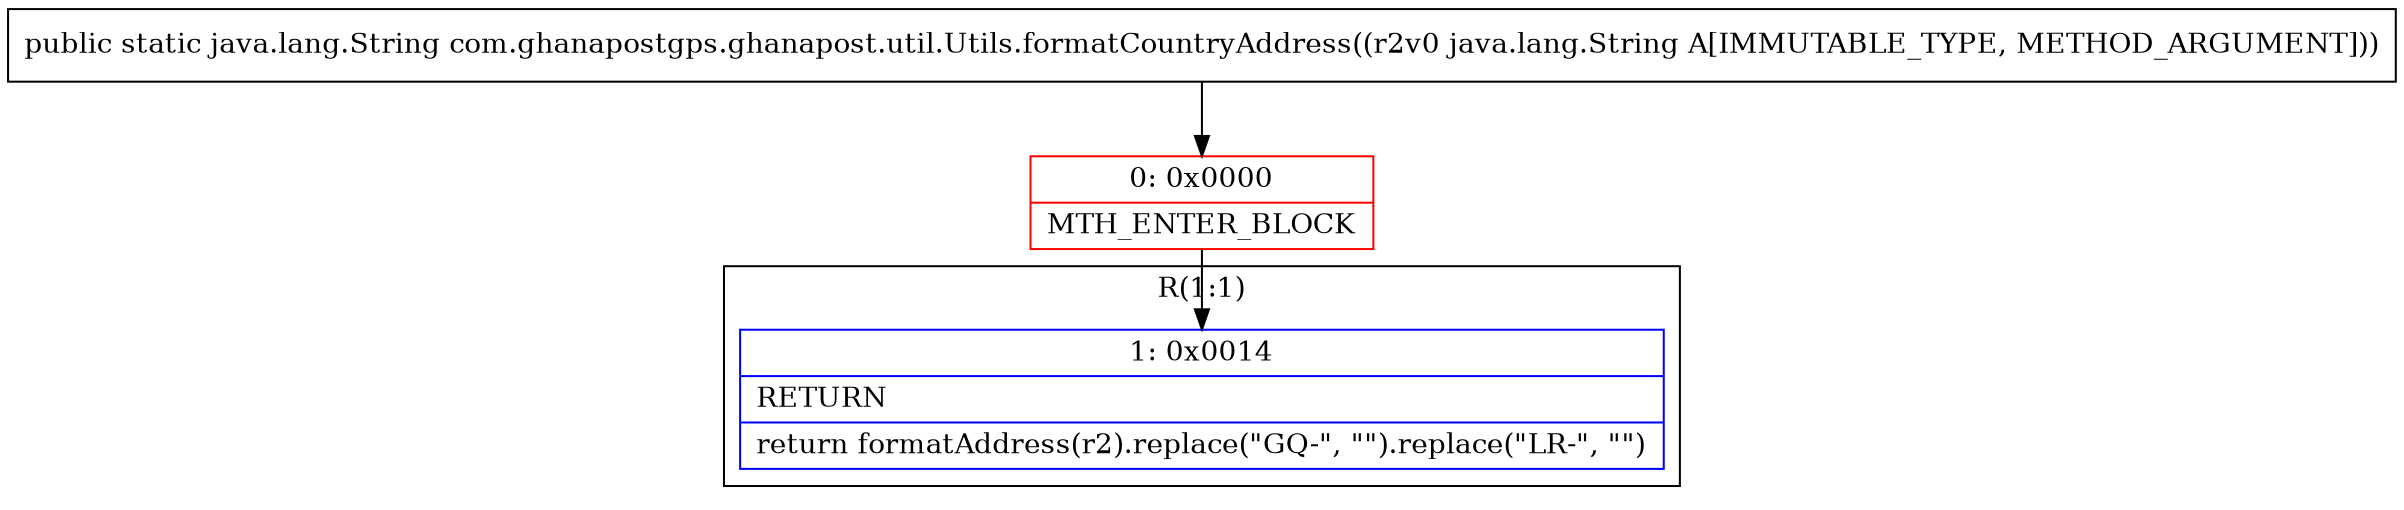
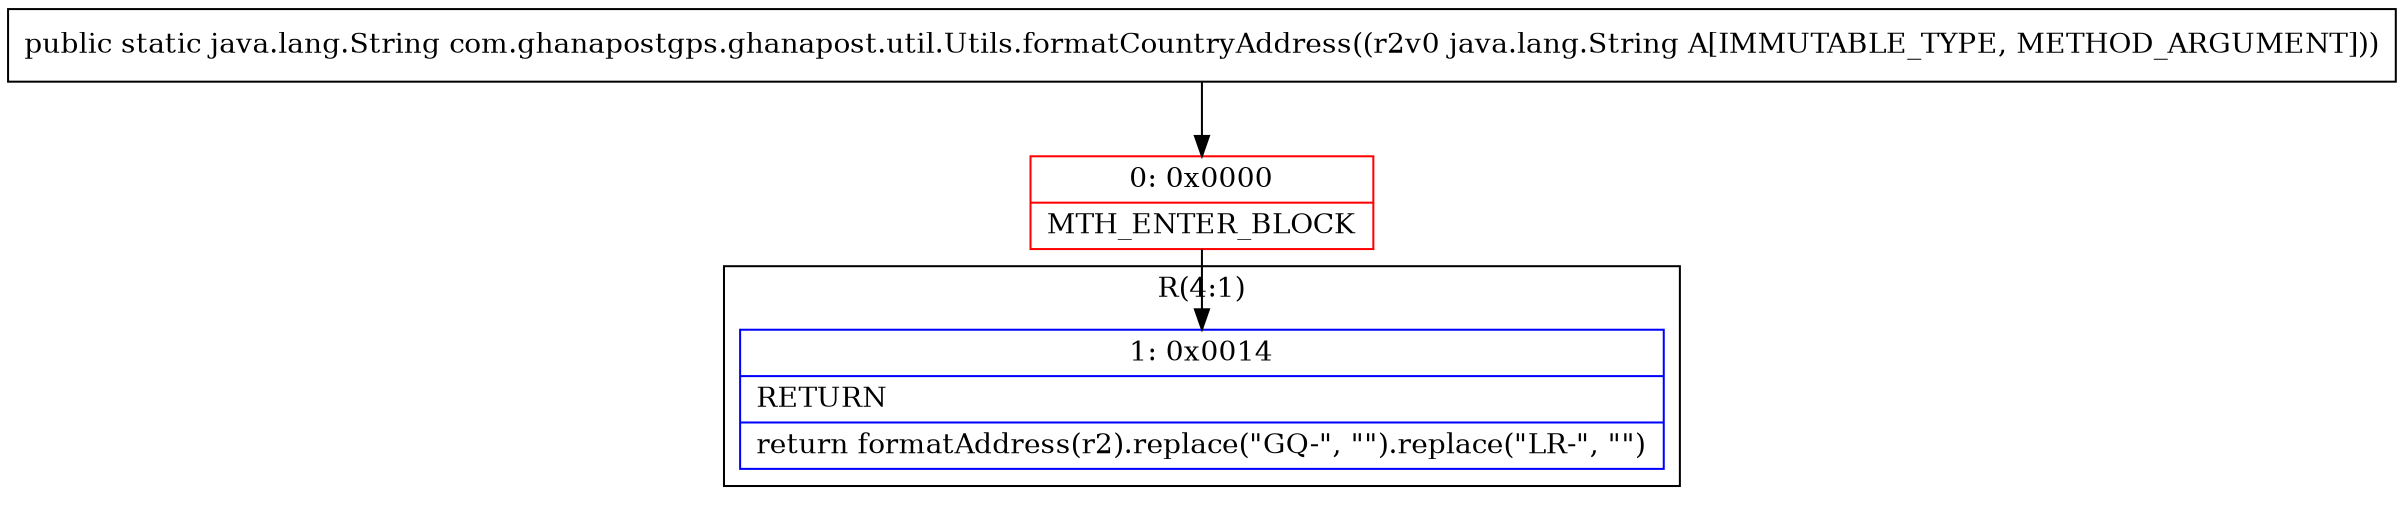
(1202, 289) -> (1202, 289)
